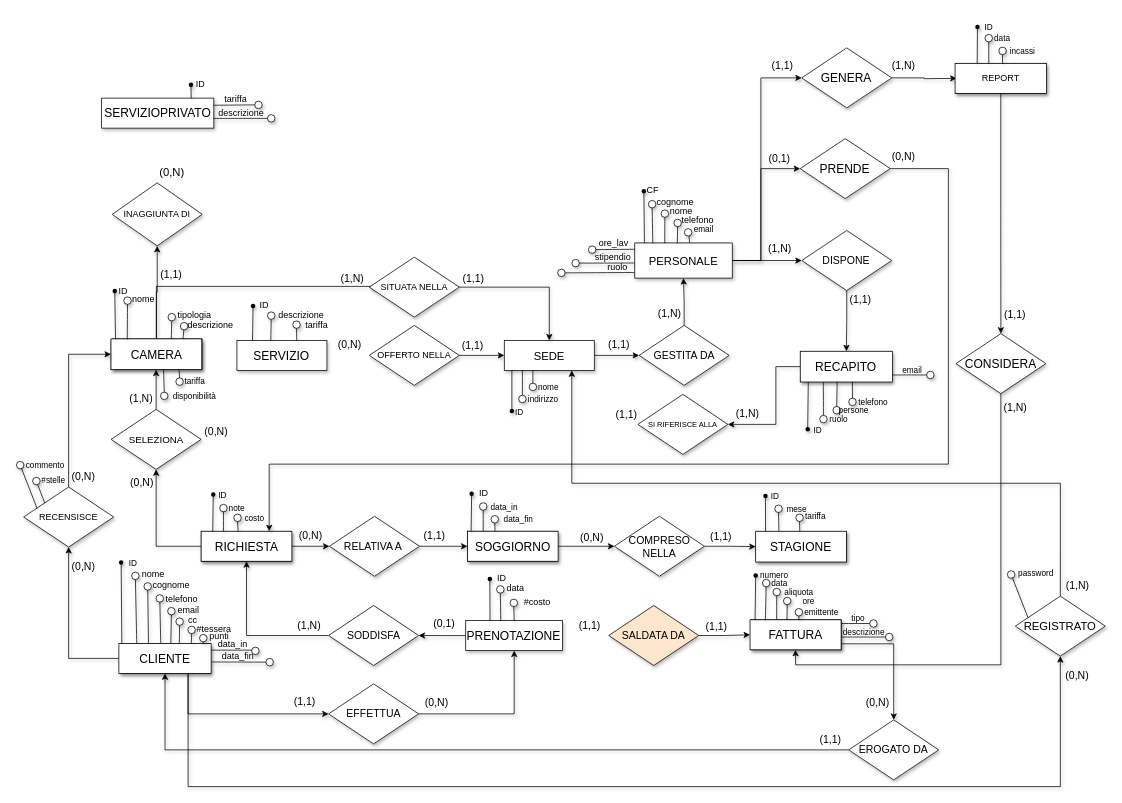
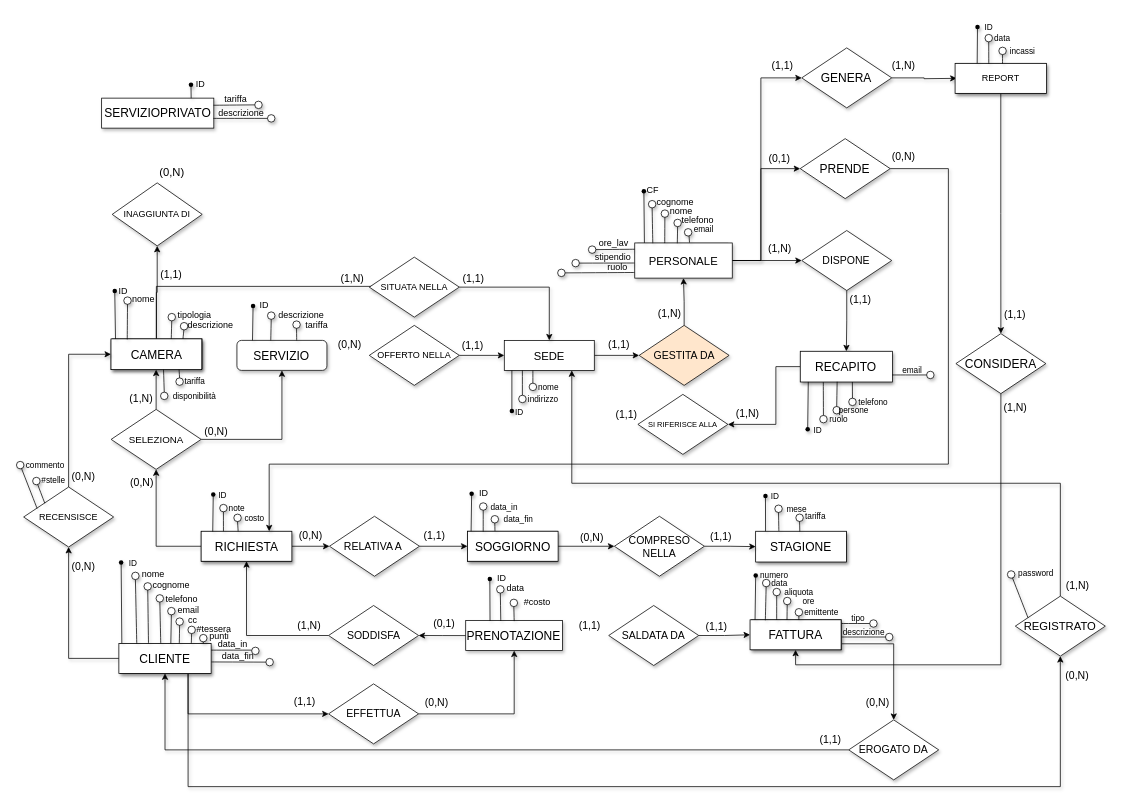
(282, 355) -> (282, 355)
(684, 355) -> (684, 355)
none -> (243, 439)
(654, 635) -> (654, 635)
